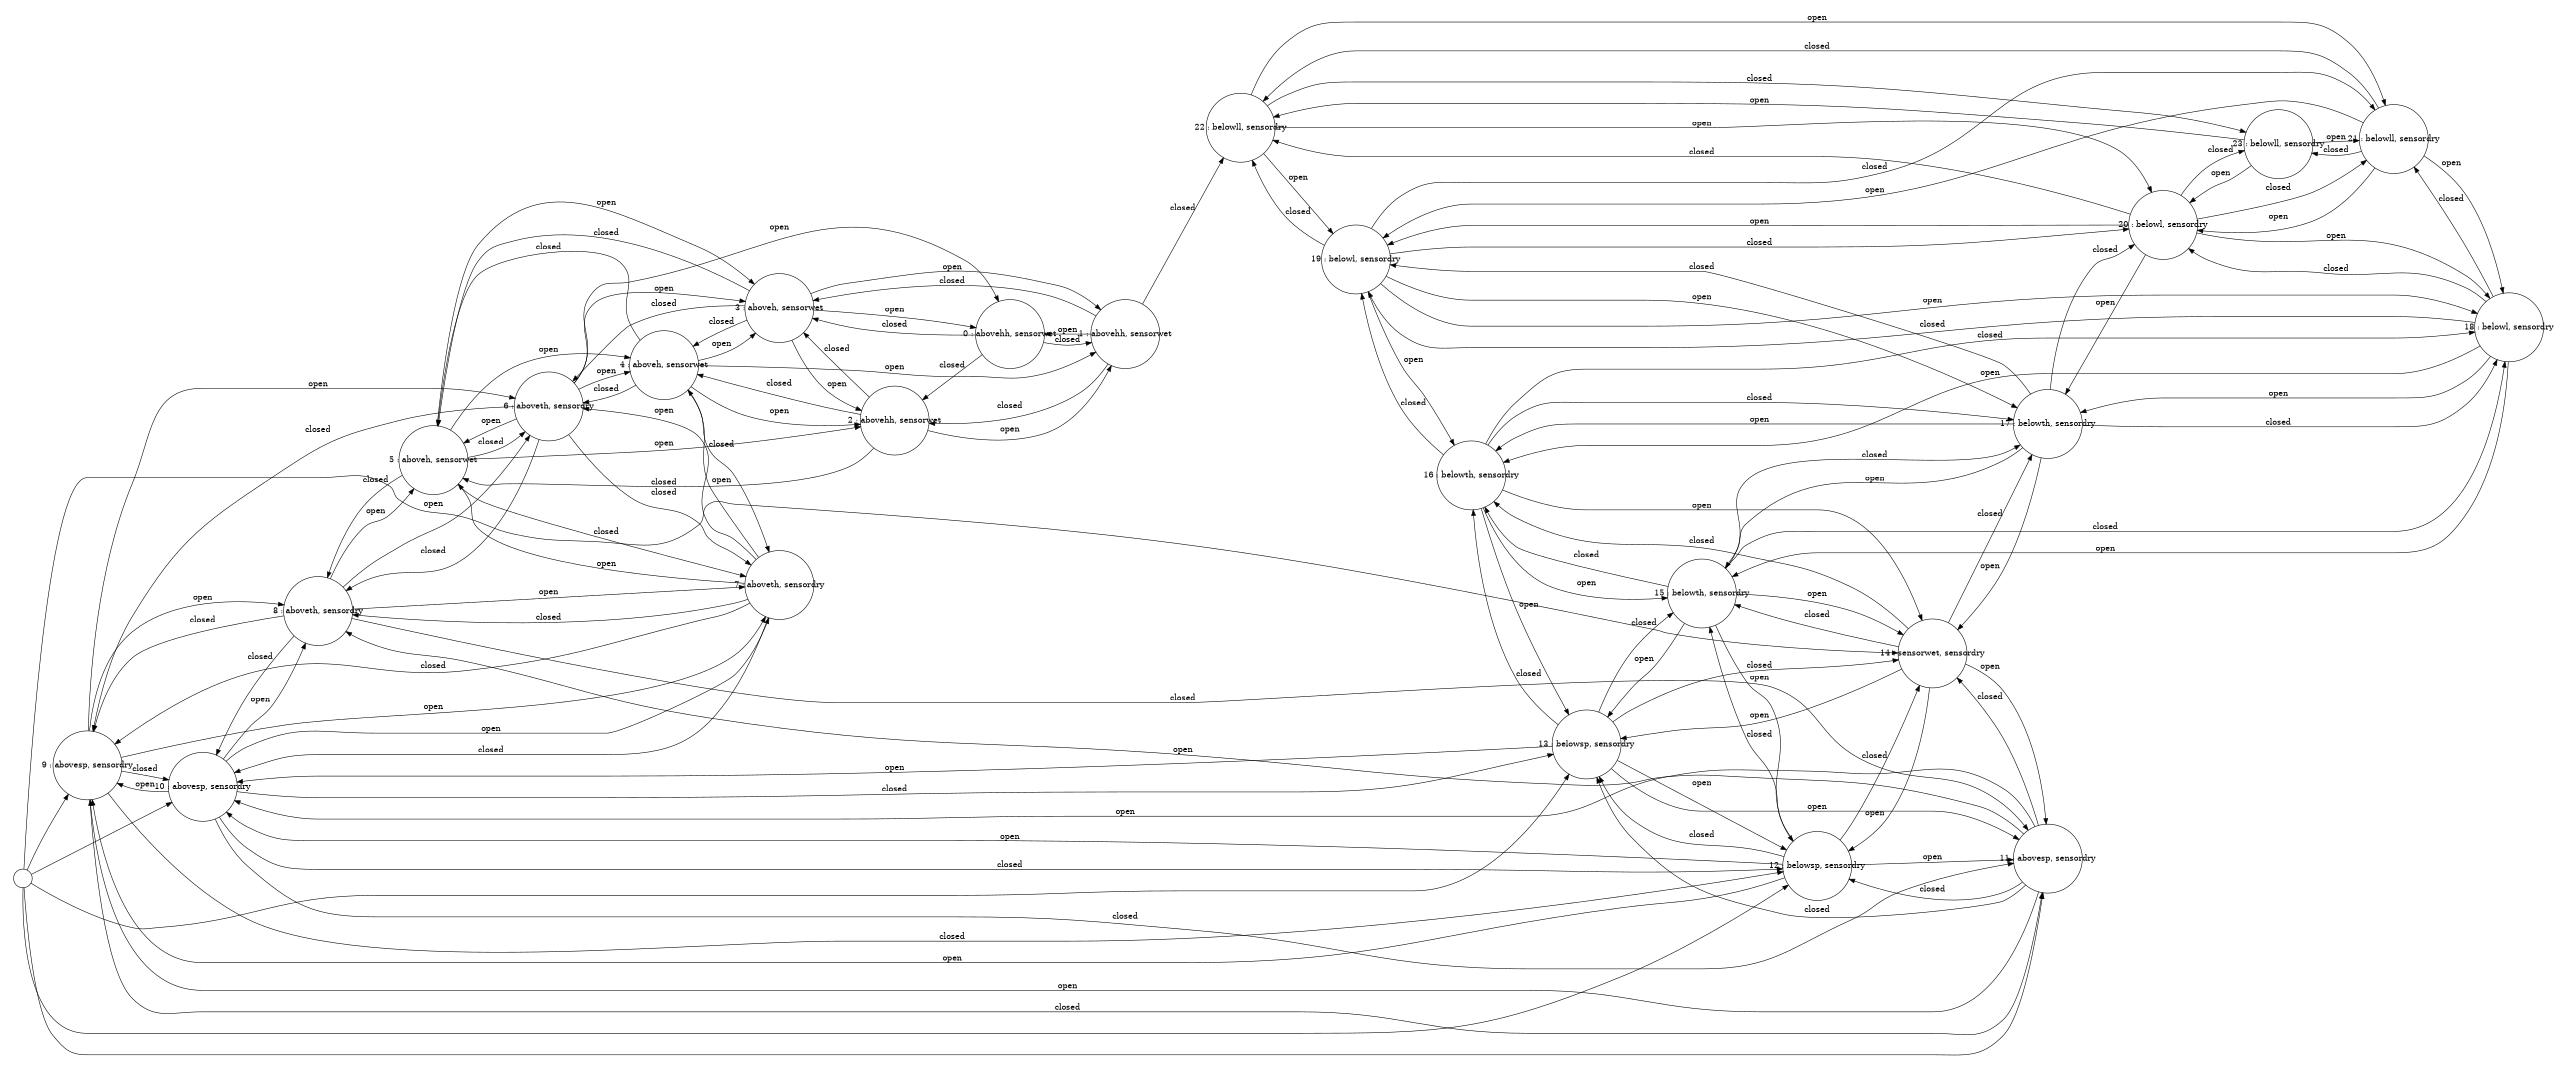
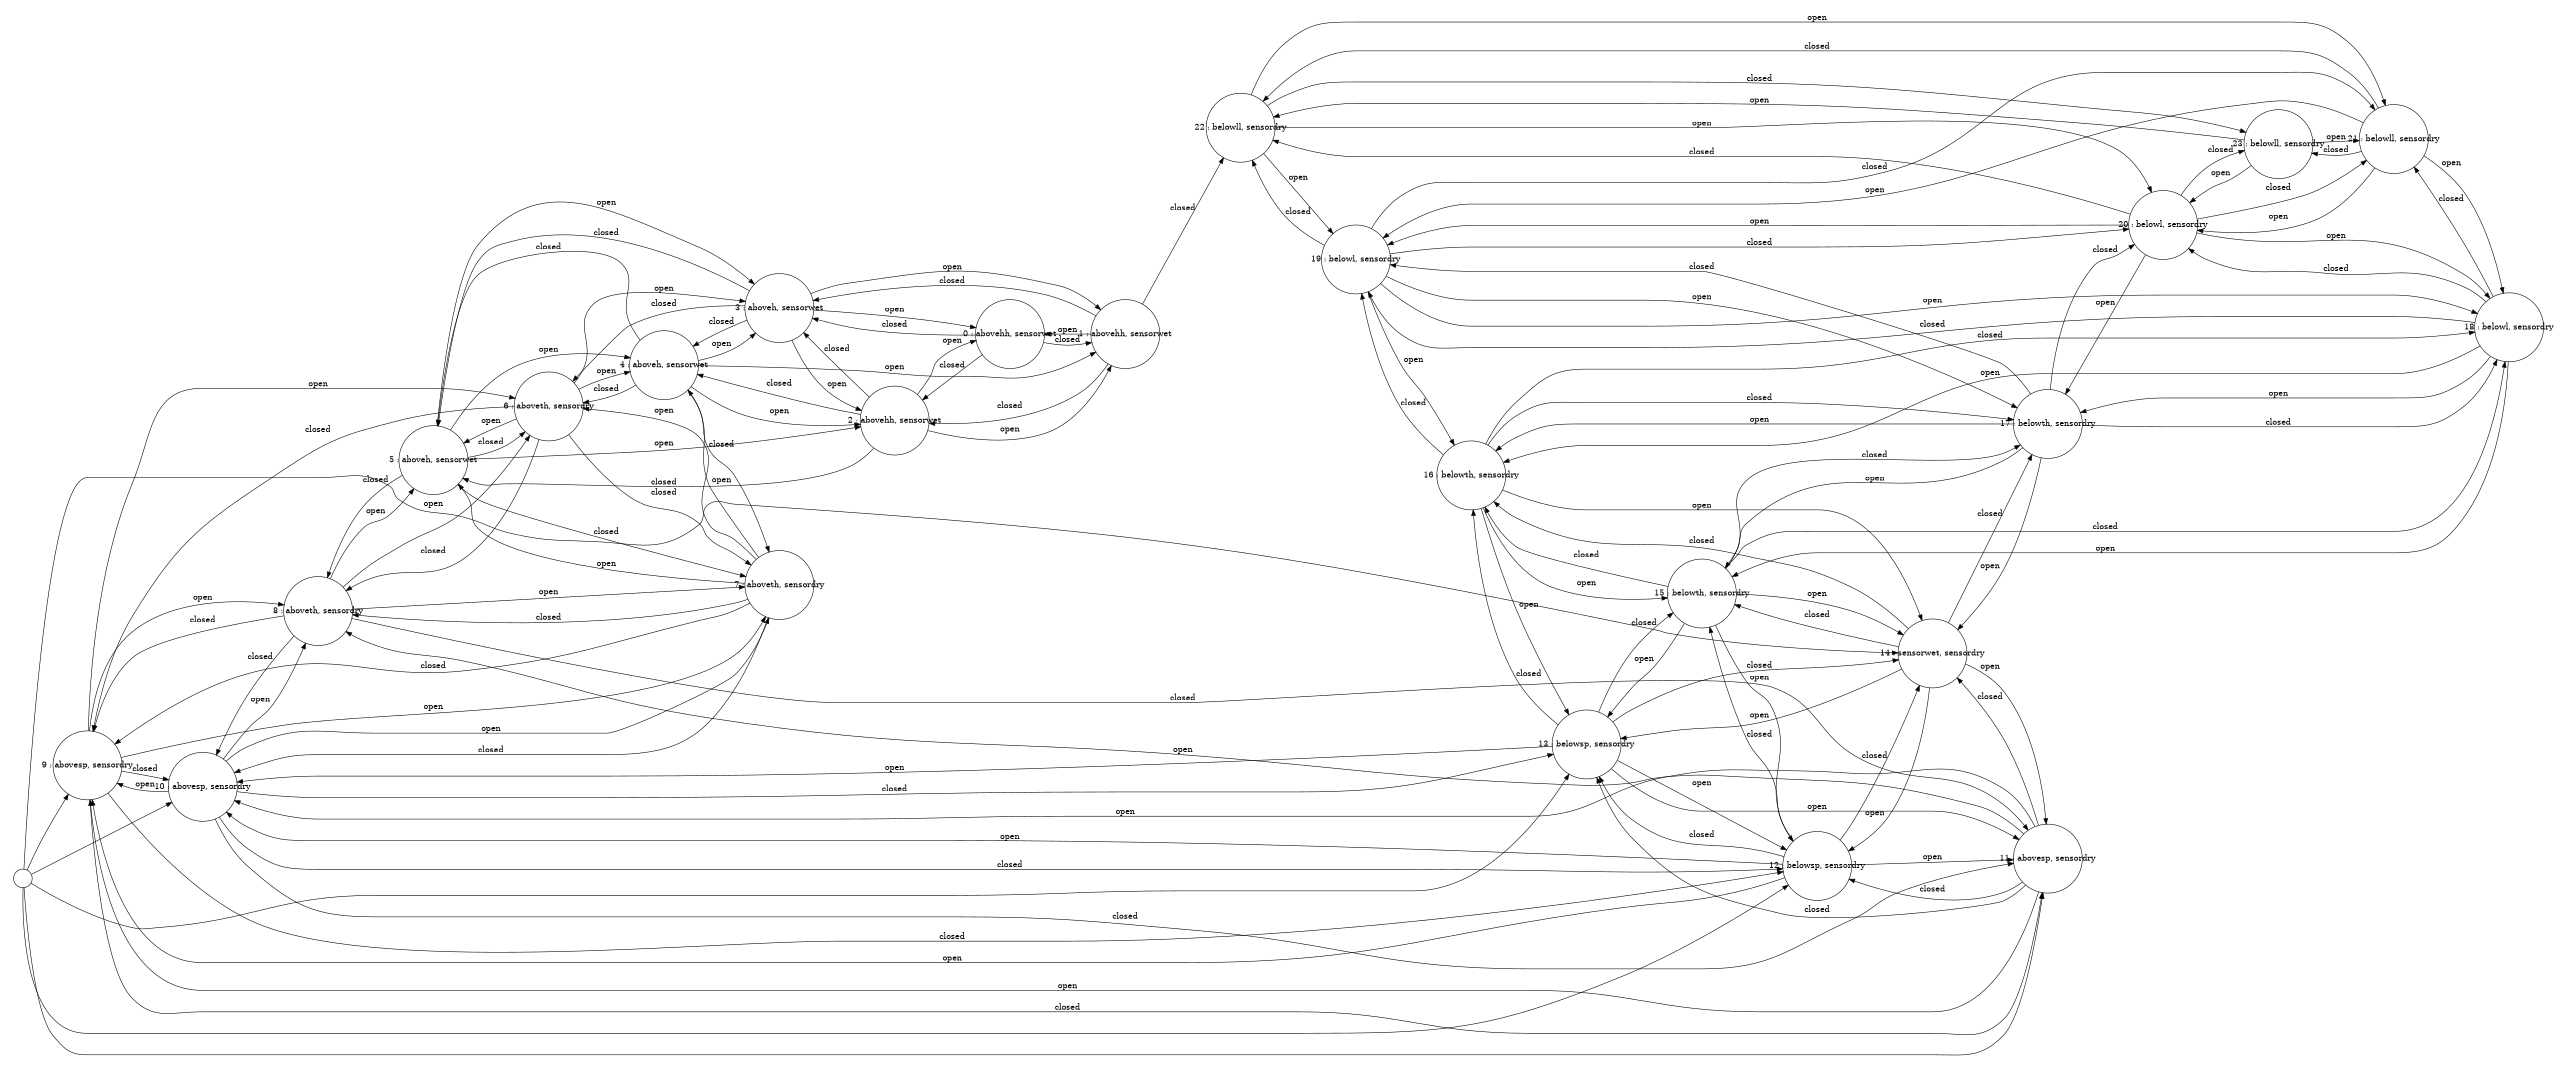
(755, 247) -> (937, 361)
